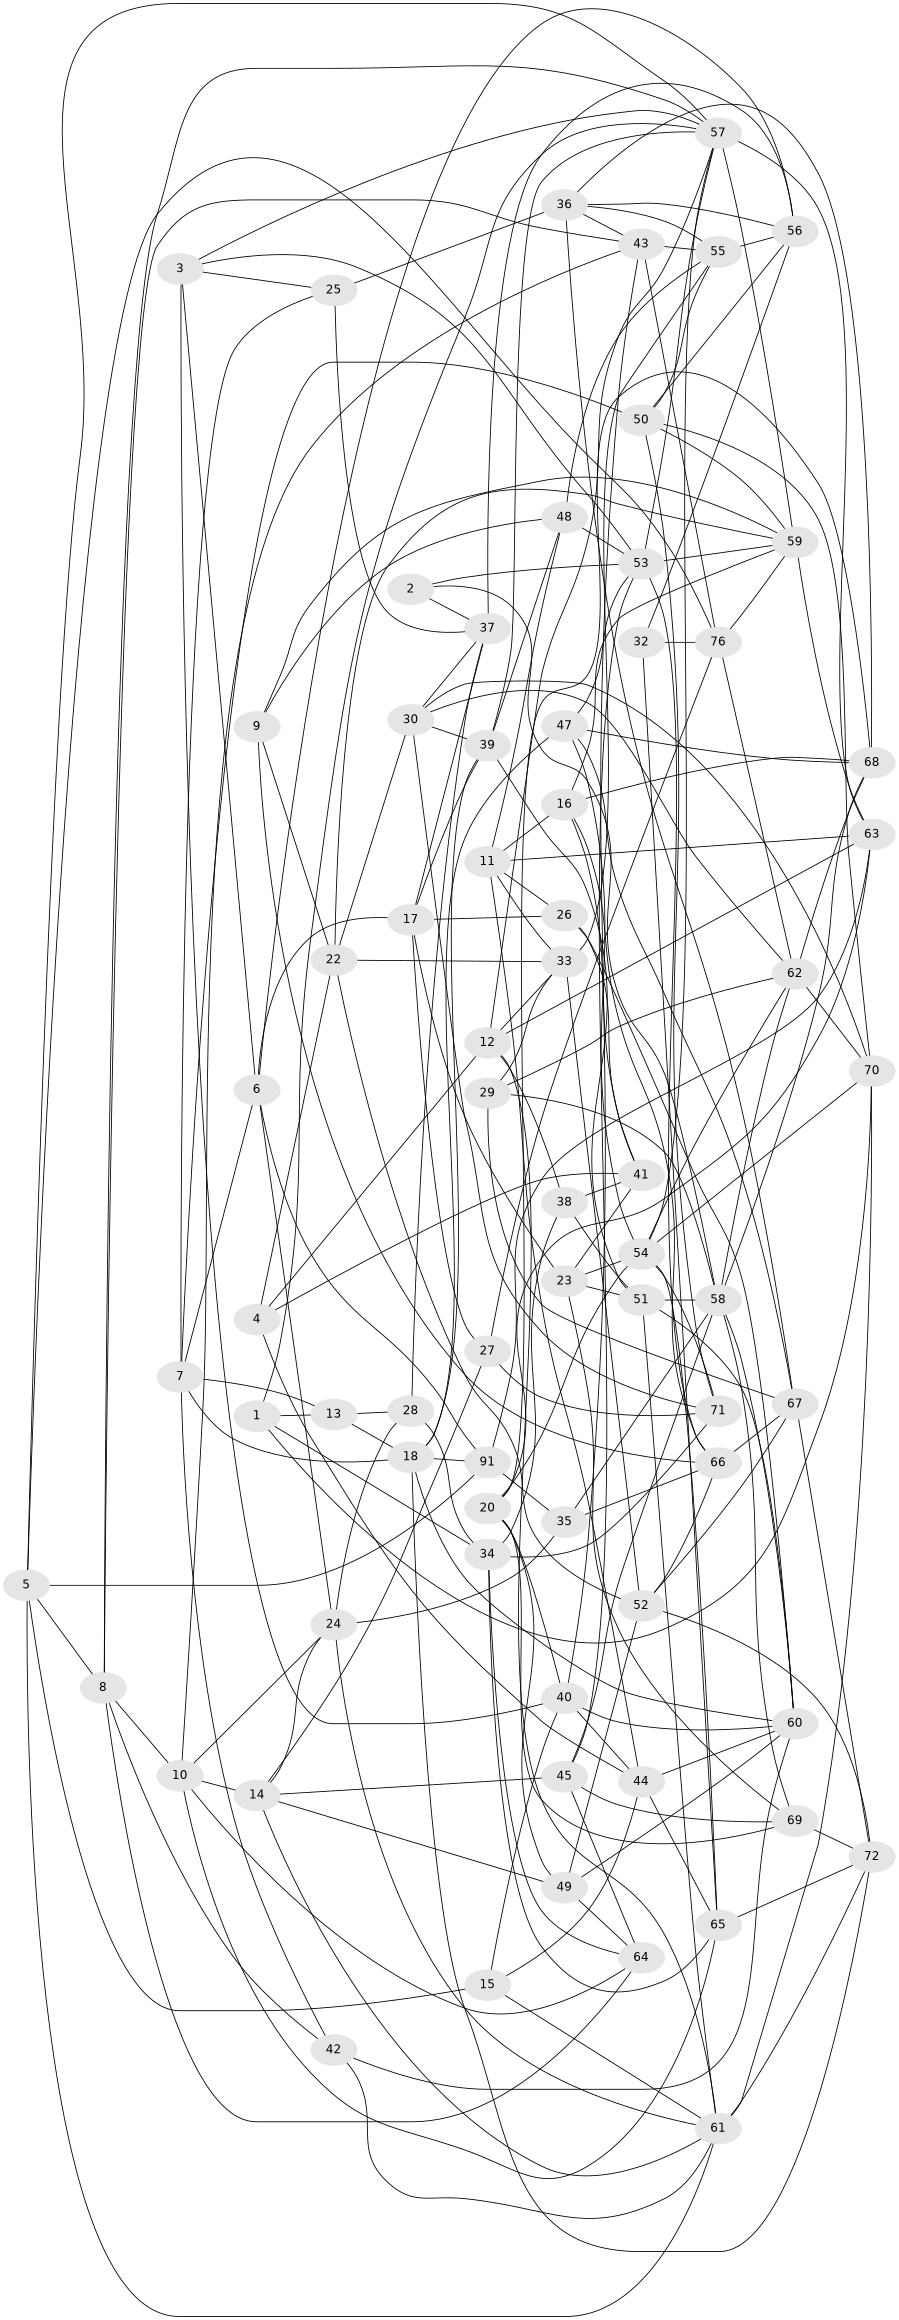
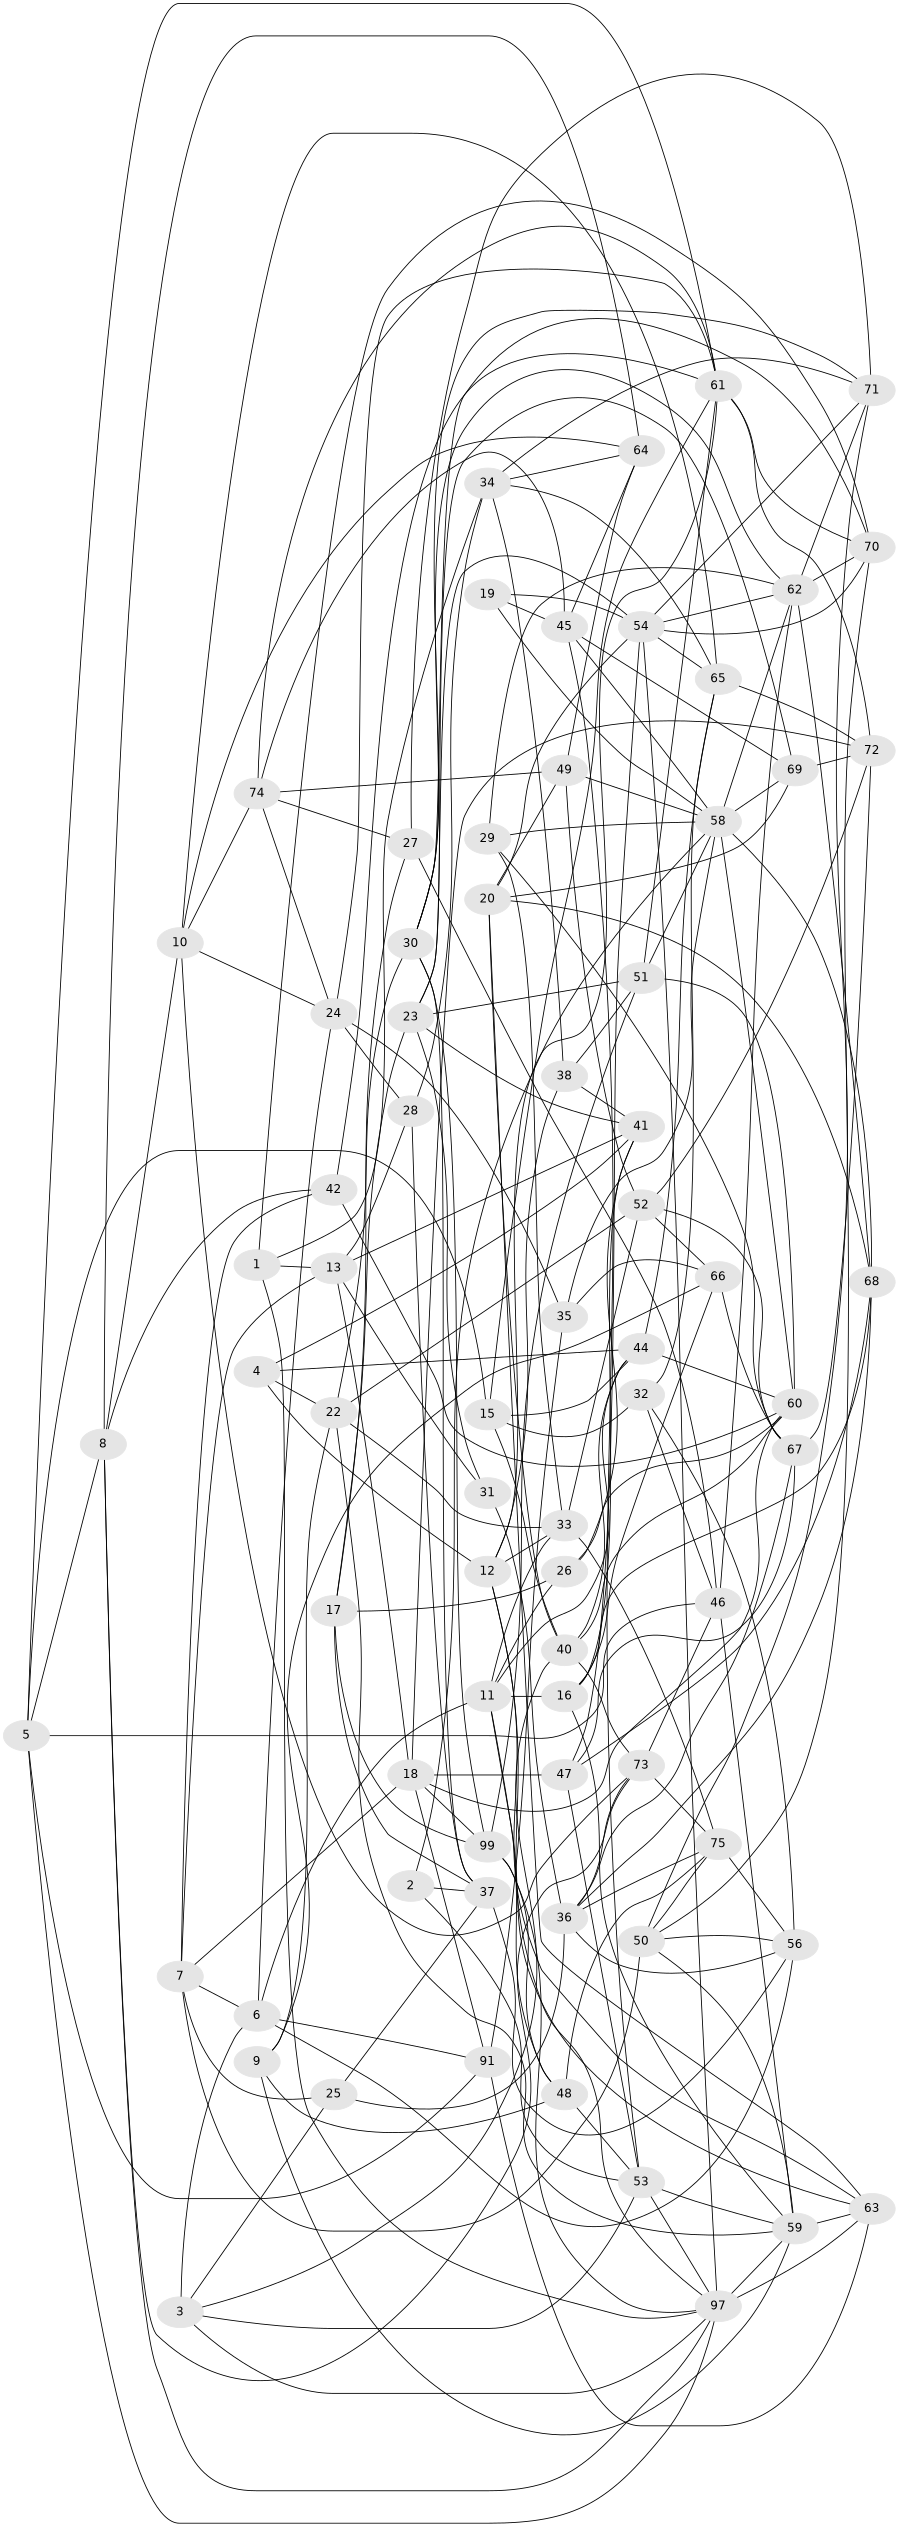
(718, 133) -> (718, 2306)
(641, 244) -> (641, 1766)
(718, 252) -> (718, 1844)
none -> (834, 490)
none -> (488, 594)
(718, 642) -> (718, 1603)
(488, 746) -> (488, 1847)
(292, 959) -> (328, 1836)
(671, 1015) -> none
none -> (481, 1201)
none -> (571, 1436)
none -> (488, 1493)
(257, 1795) -> (257, 794)
(692, 1801) -> (642, 796)
